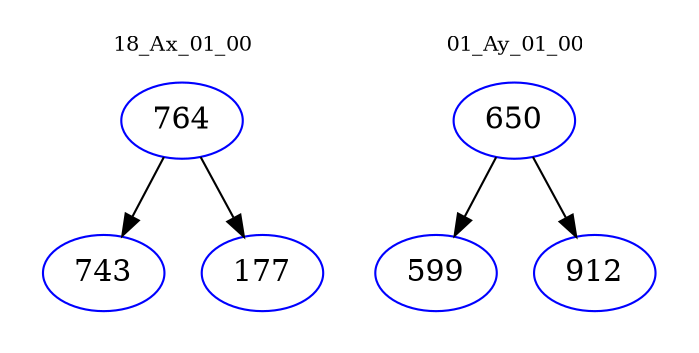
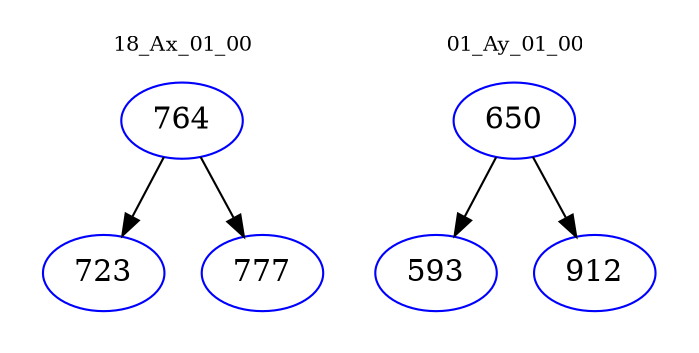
(104, 273) -> (104, 273)
(262, 273) -> (262, 273)
(436, 273) -> (436, 273)
